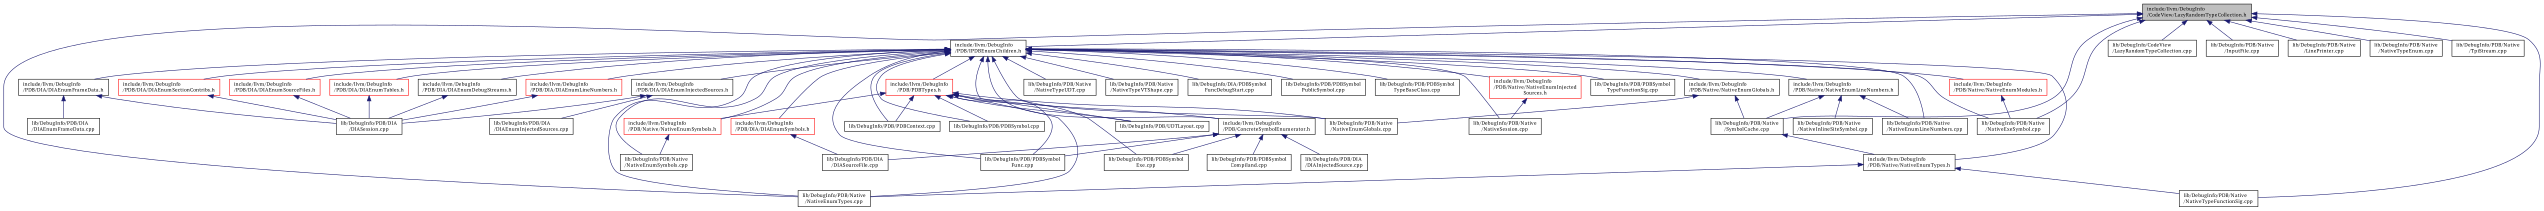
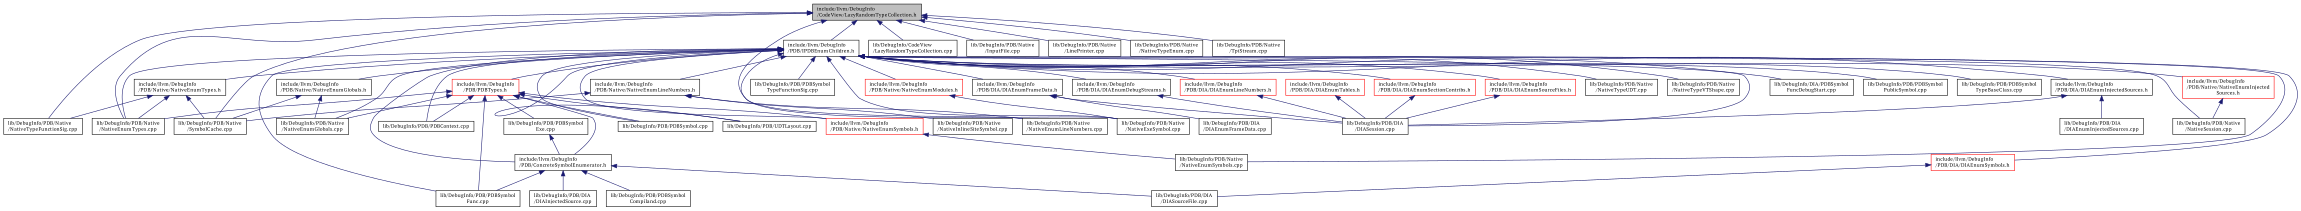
(547, 65) -> (1746, 96)
(1204, 145) -> (556, 147)
(1831, 145) -> (197, 109)
